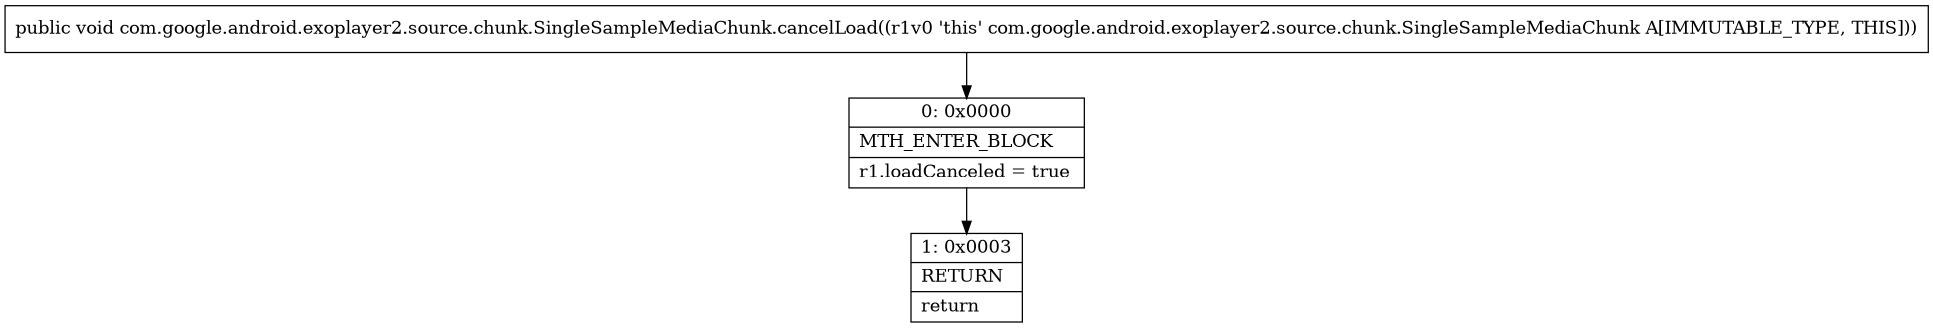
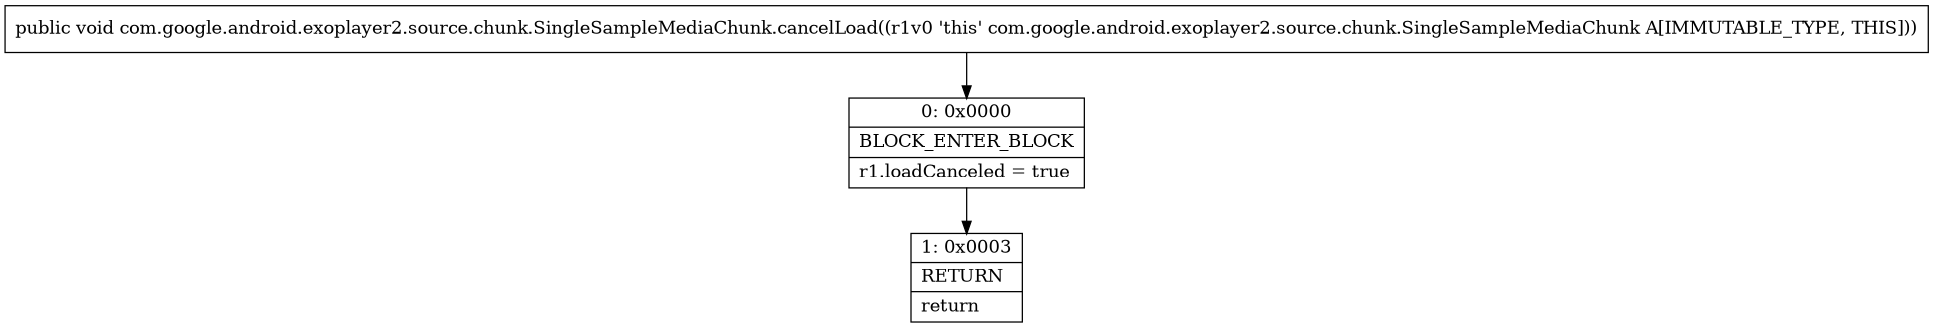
(957, 142) -> (967, 142)
